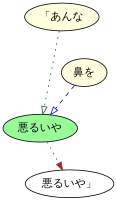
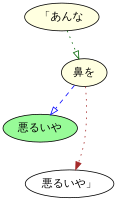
(52, 69) -> (72, 41)
(53, 153) -> (86, 125)
